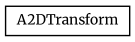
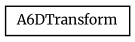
(68, 21) -> (68, 21)
